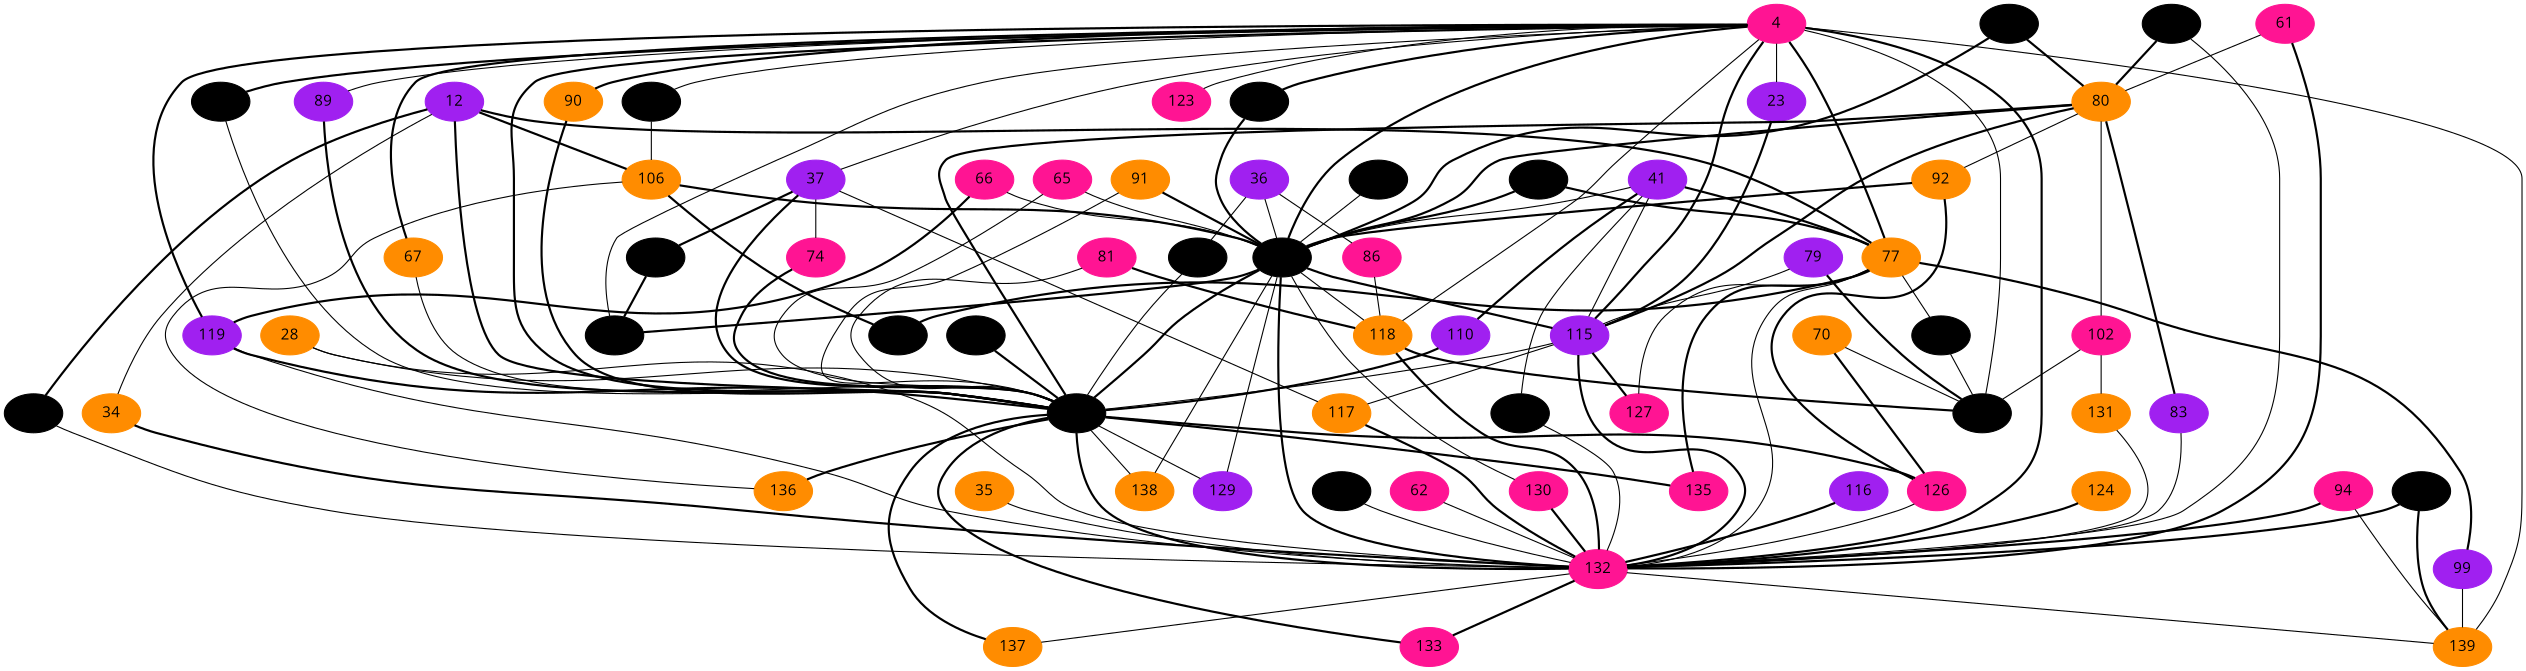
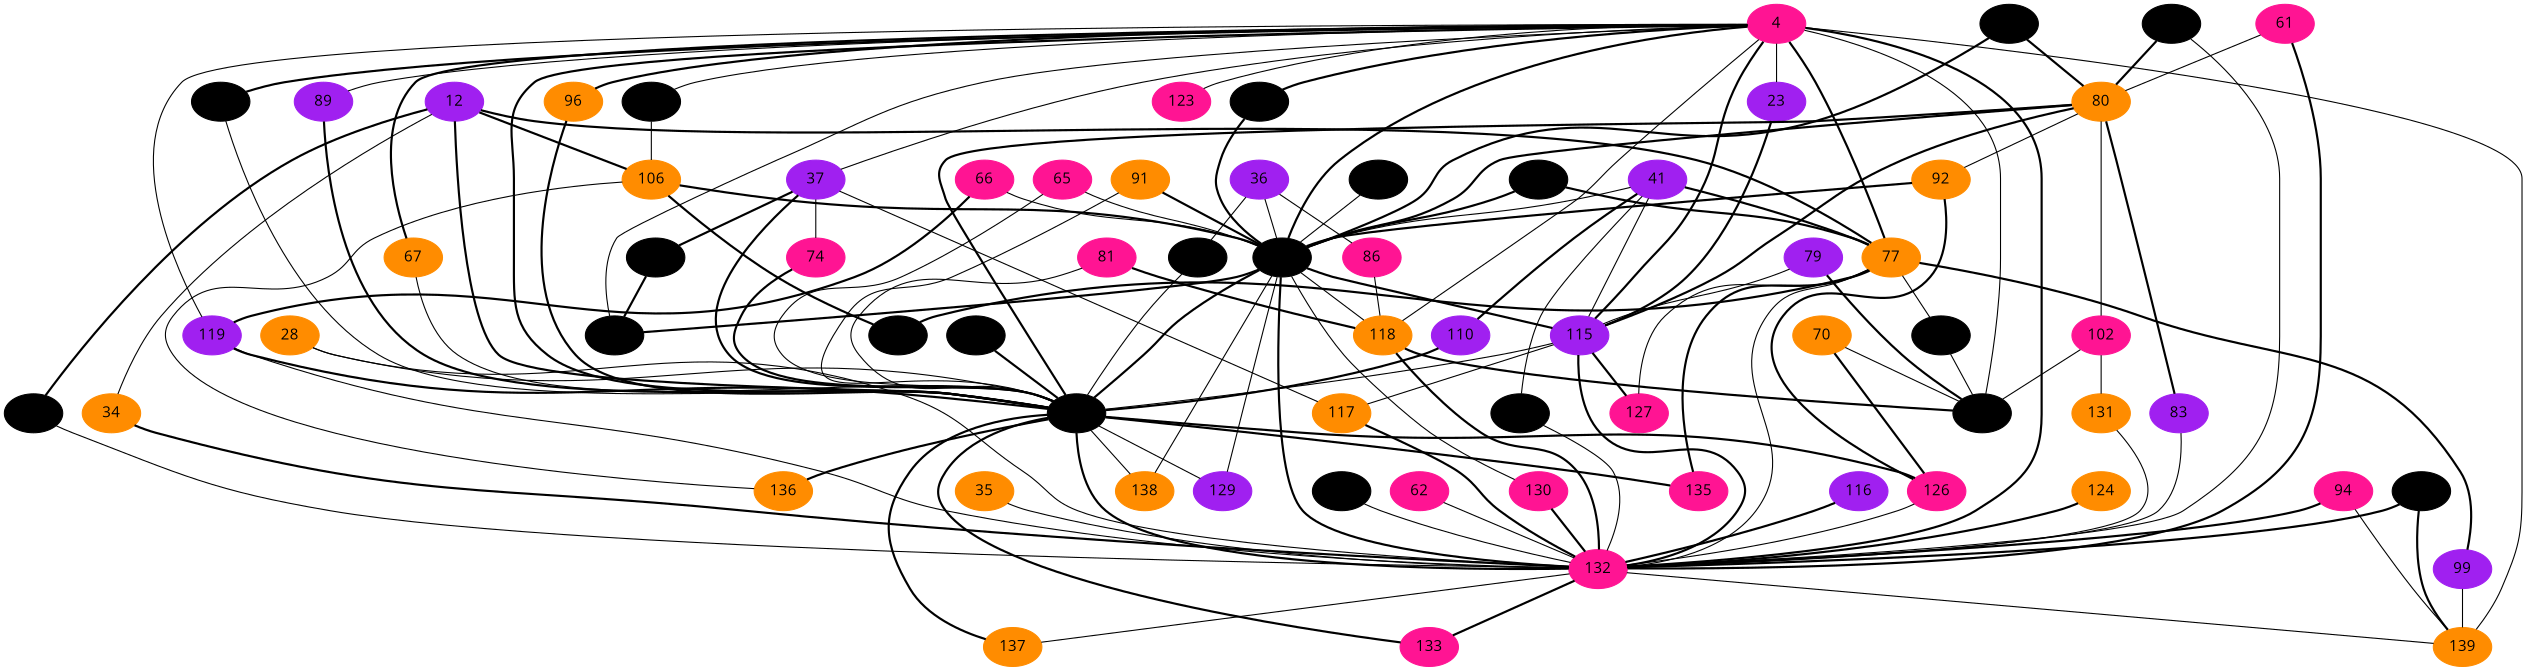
(838, 33) -> (838, 33)
(573, 102) -> (573, 102)
